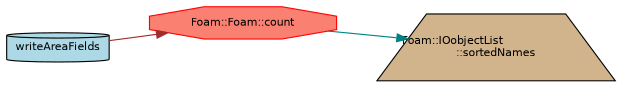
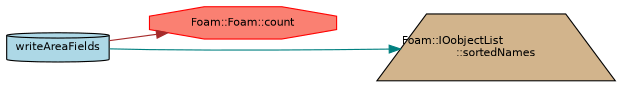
(363, 34) -> (249, 50)
